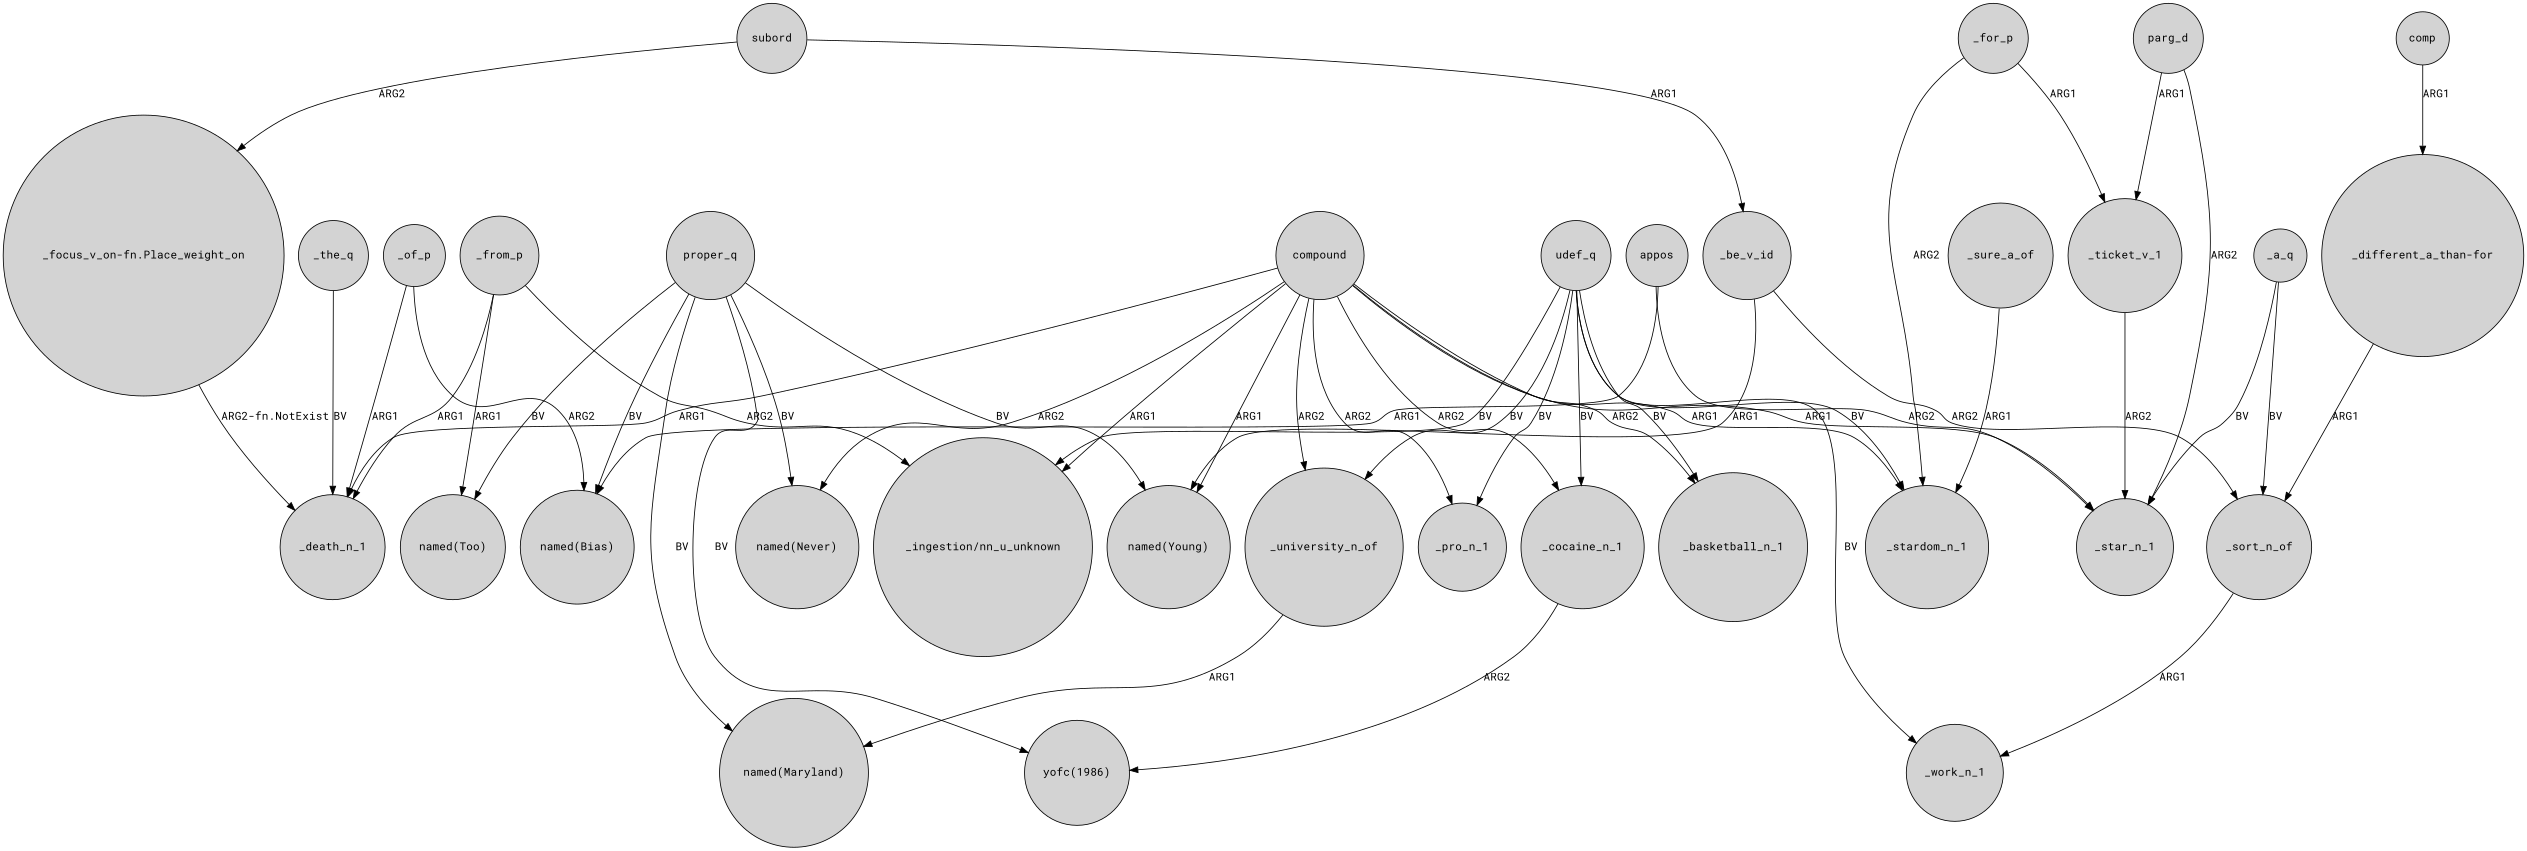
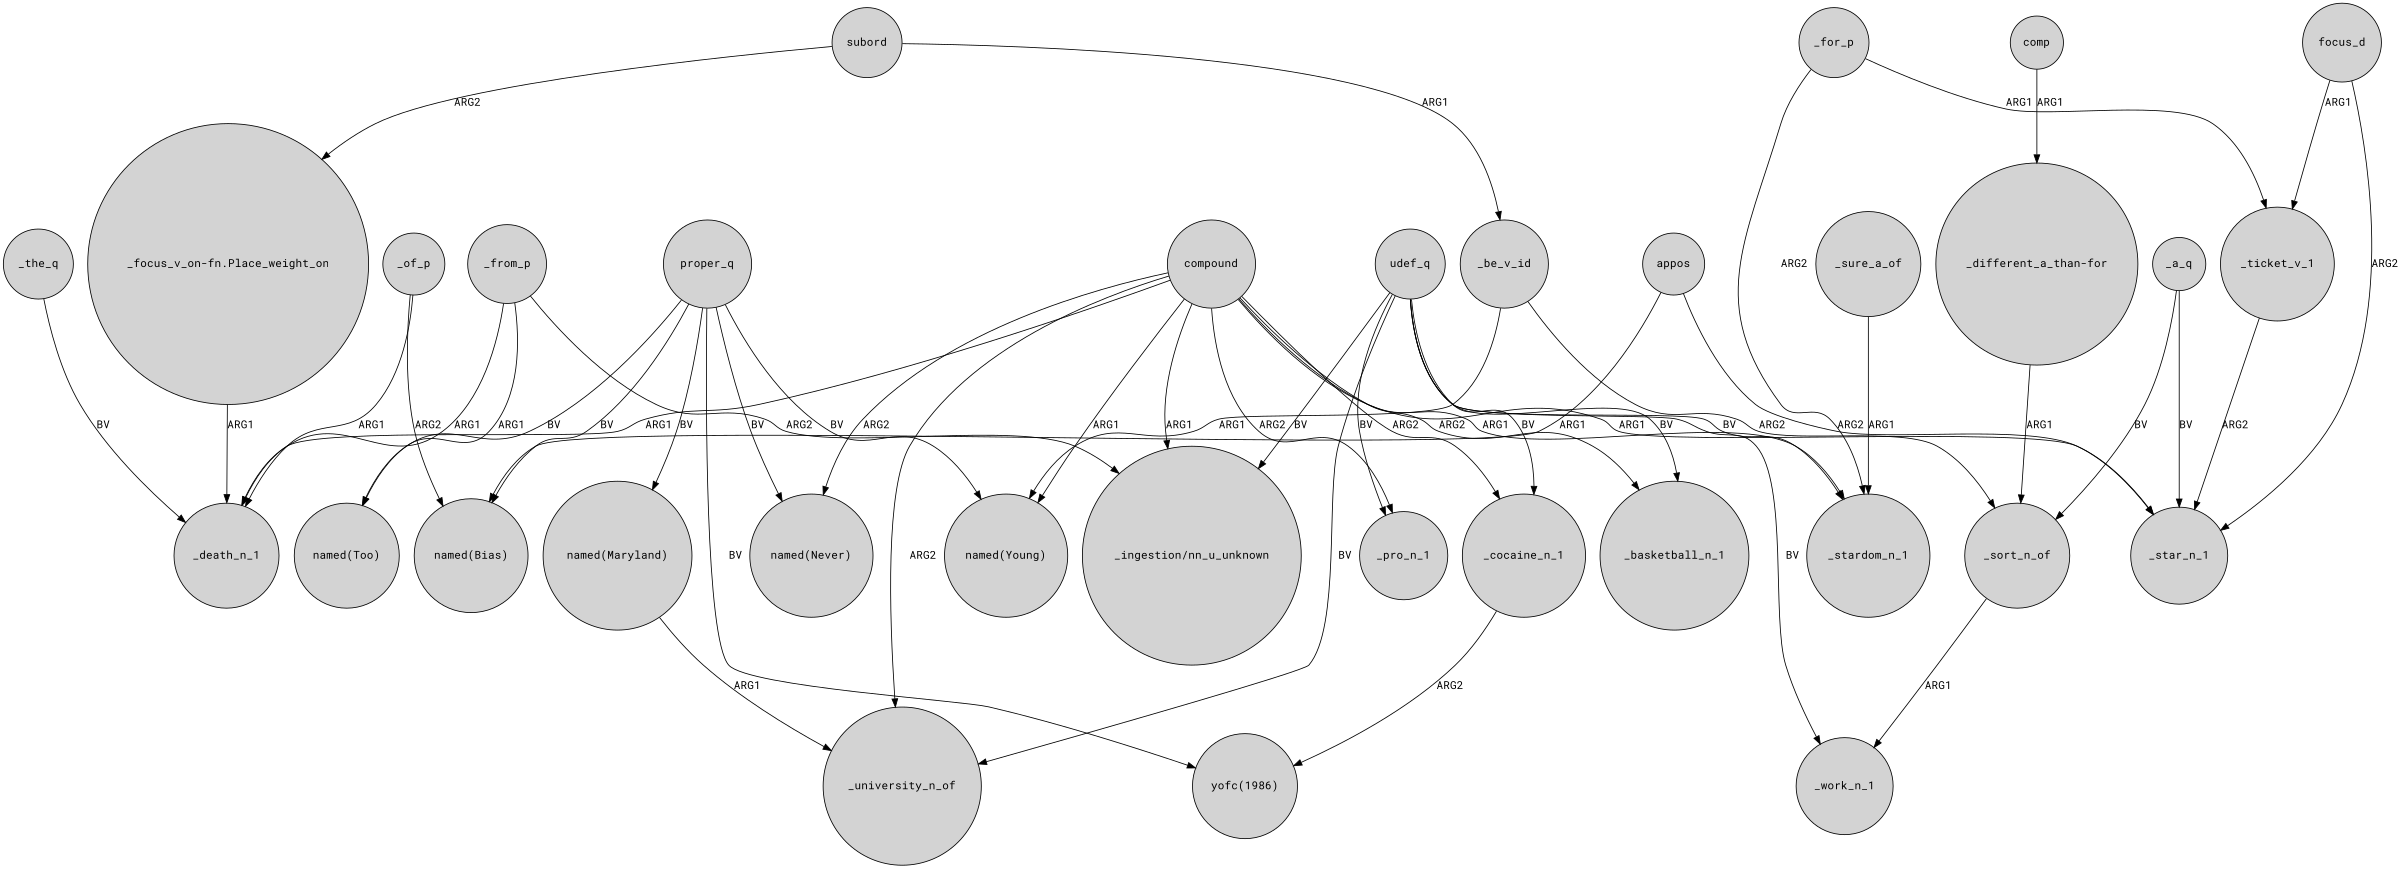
(2168, 38) -> (2342, 43)
(276, 417) -> (241, 425)
(1084, 688) -> (735, 690)
